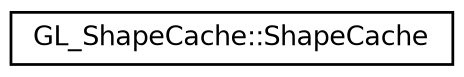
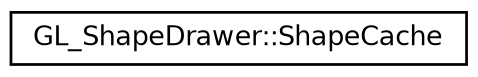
(232, 38) -> (239, 38)
